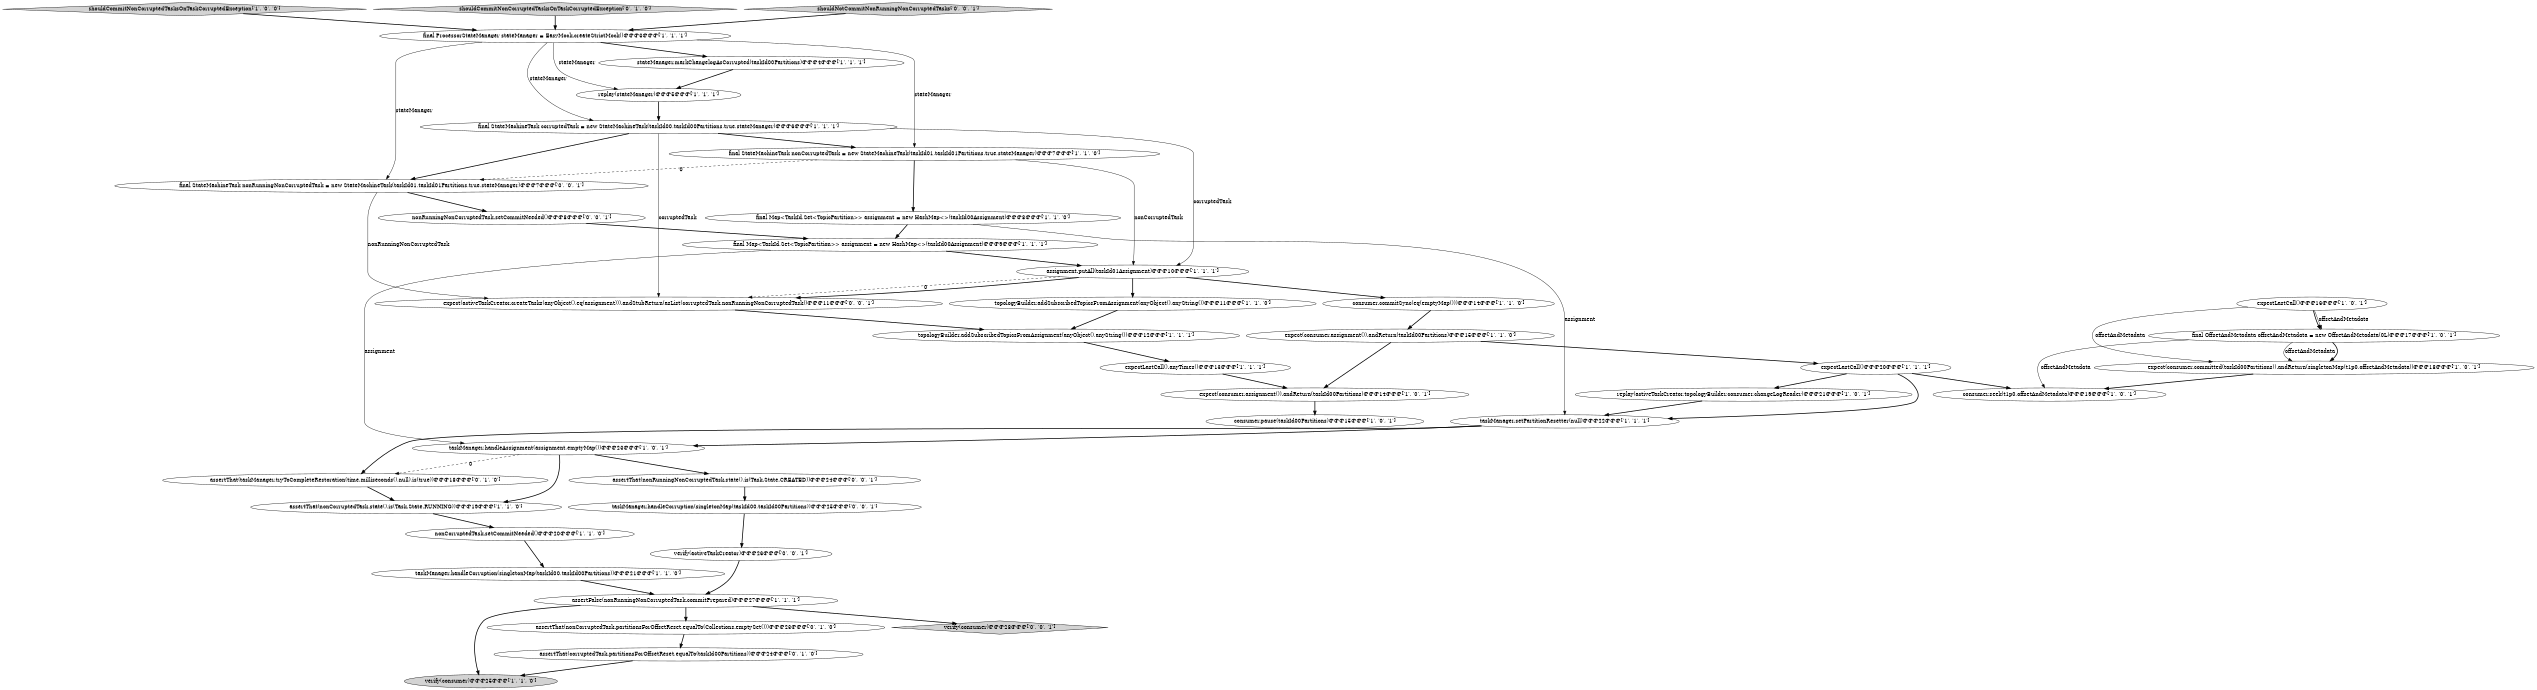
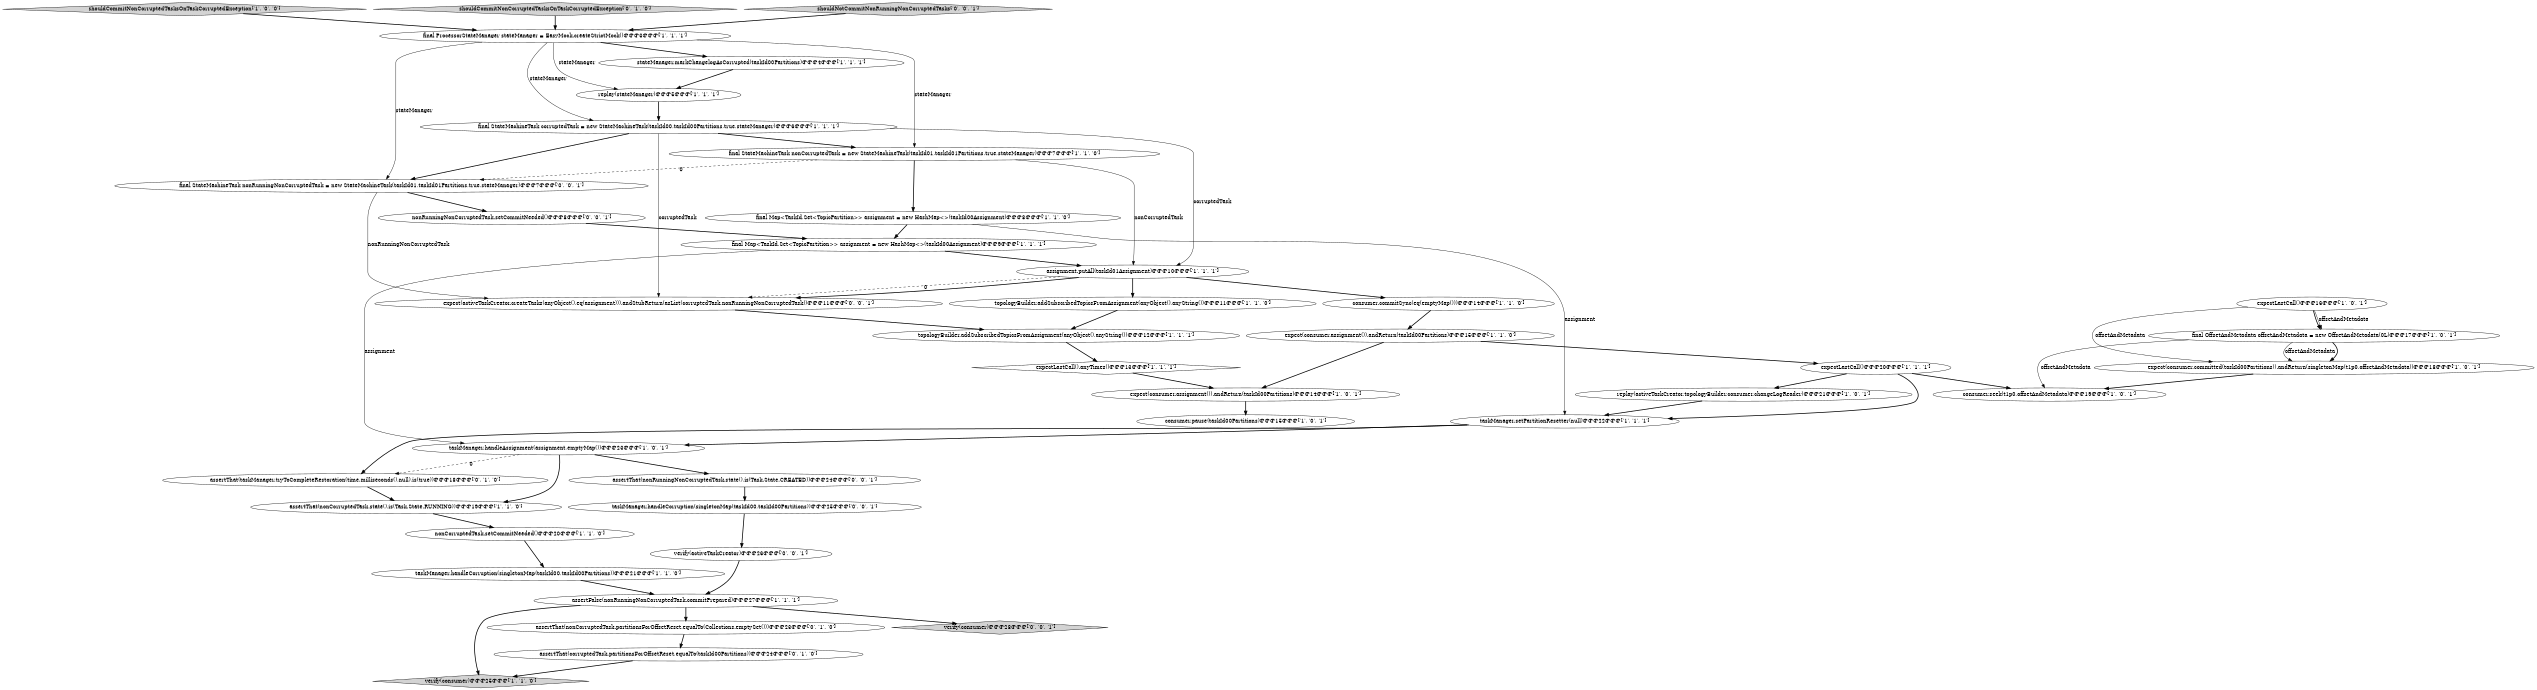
(1195, 368) -> (1106, 368)
(481, 681) -> (481, 681)
